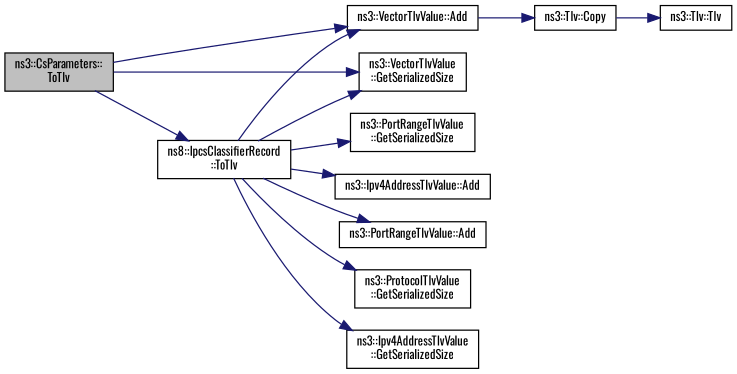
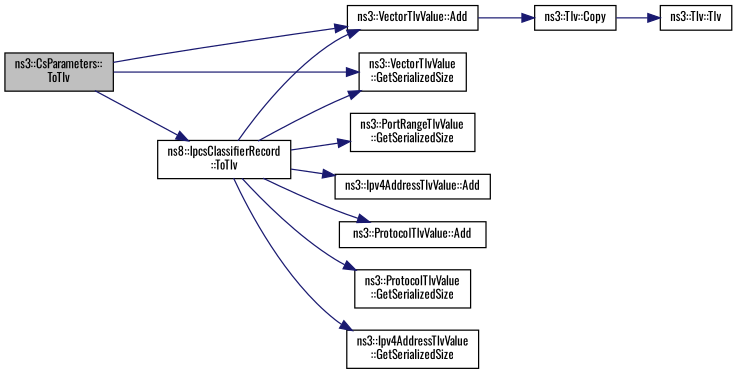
(413, 235) -> (413, 235)
